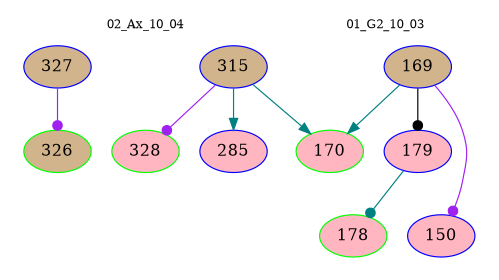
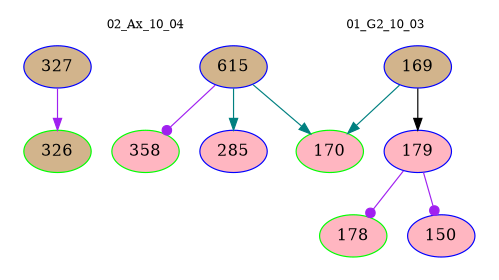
(234, 67) -> (234, 67)
(58, 105) -> (58, 105)
(418, 105) -> (418, 105)
(466, 142) -> (428, 189)
(146, 151) -> (146, 151)
(388, 190) -> (388, 190)
